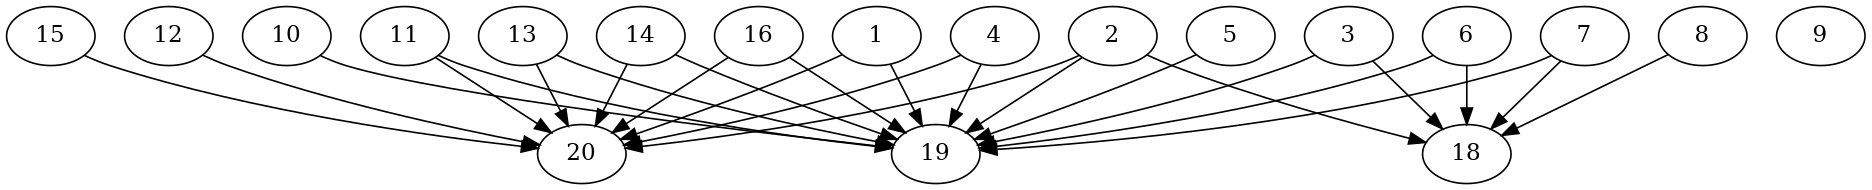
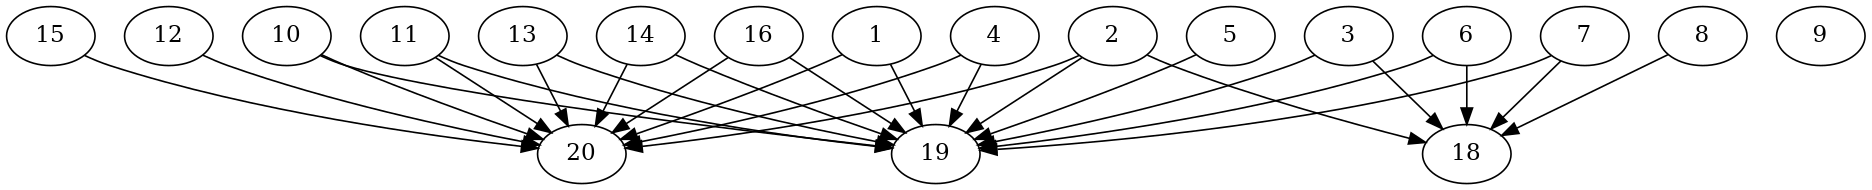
none -> (423, 96)
